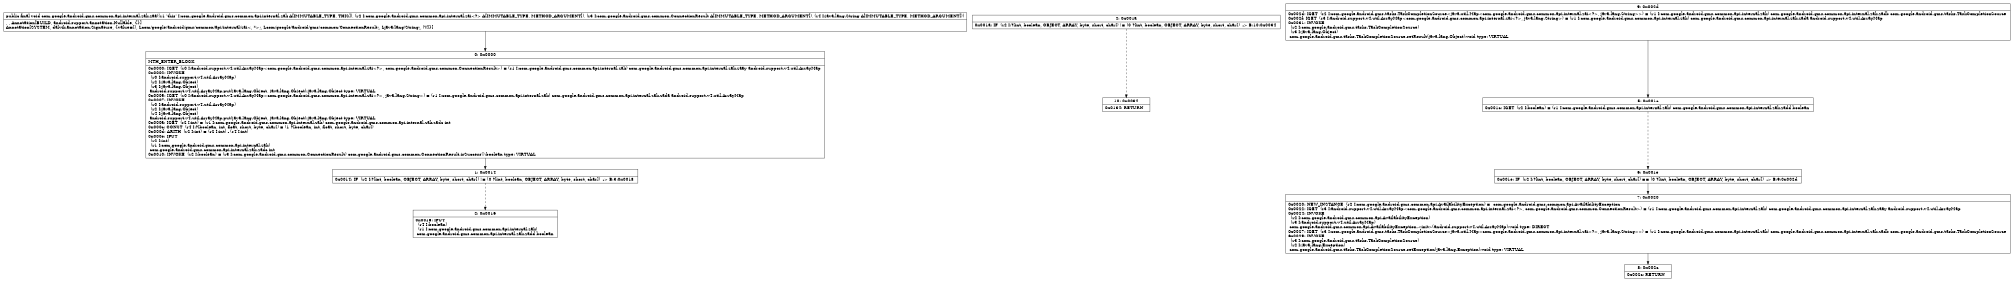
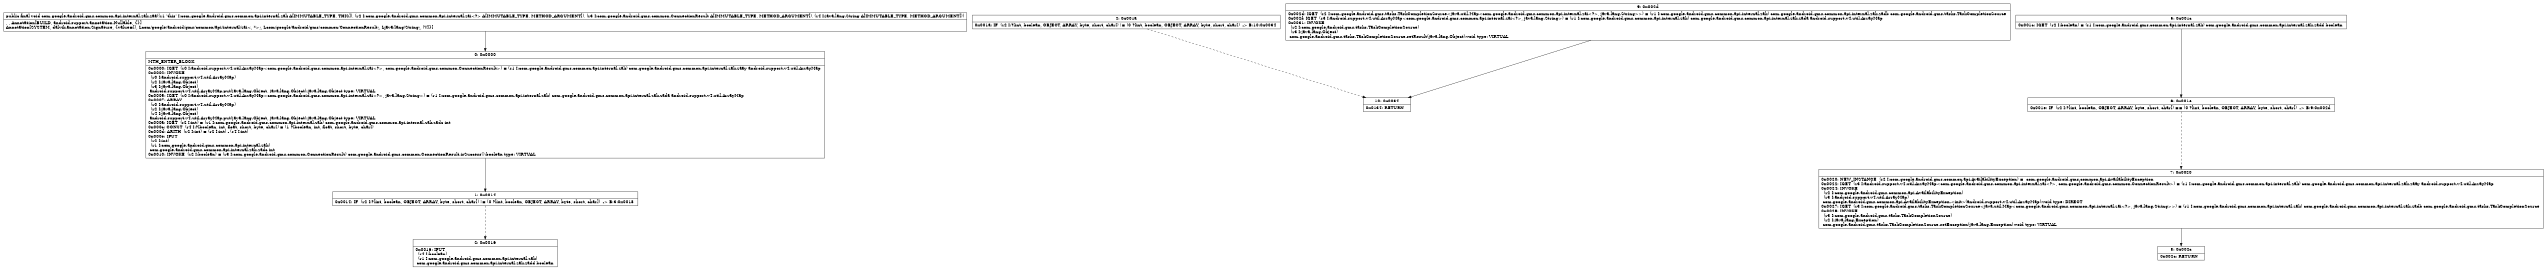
(1648, 67) -> (1501, 69)
(168, 100) -> (167, 100)
(1648, 139) -> (2181, 62)
(1648, 187) -> (2181, 139)
(1308, 236) -> (1841, 211)
